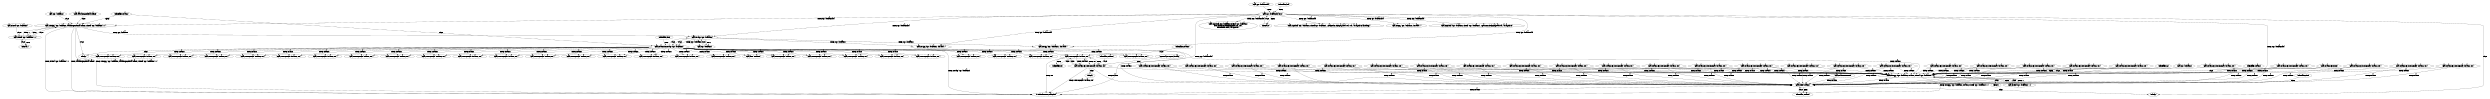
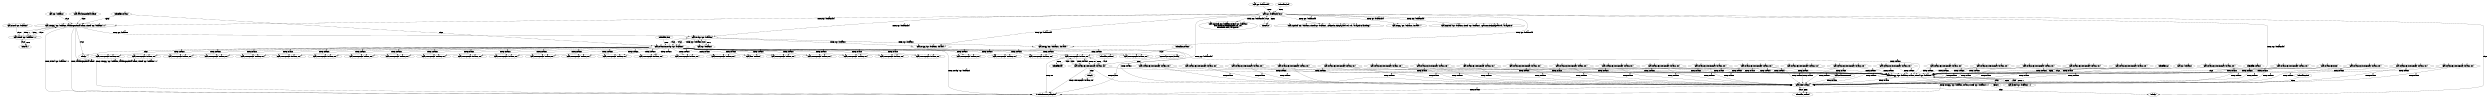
(1058, 66) -> (1058, 66)
